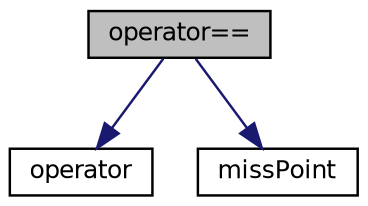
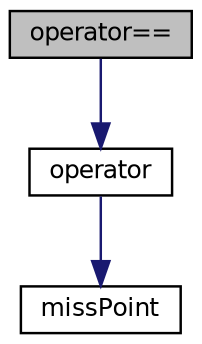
(221, 93) -> (101, 229)
